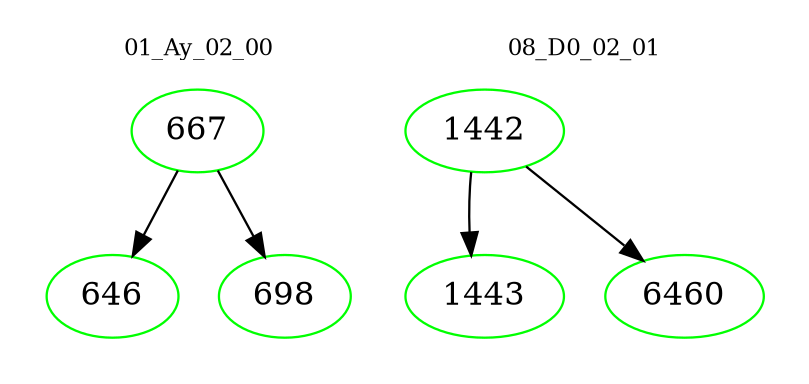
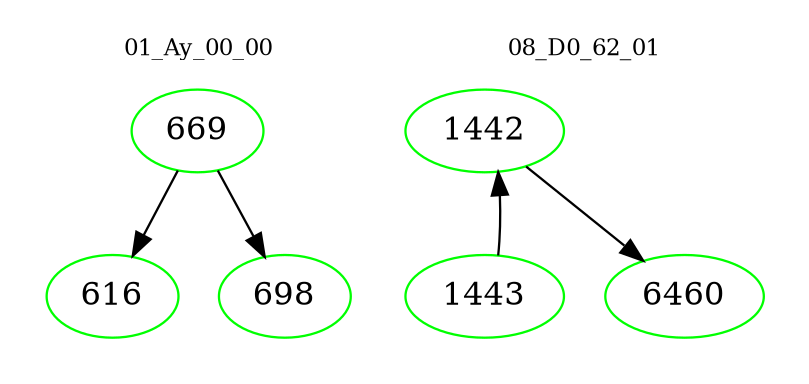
(199, 49) -> (199, 49)
(585, 49) -> (585, 49)
(198, 131) -> (198, 131)
(469, 202) -> (500, 226)
(113, 296) -> (113, 296)
